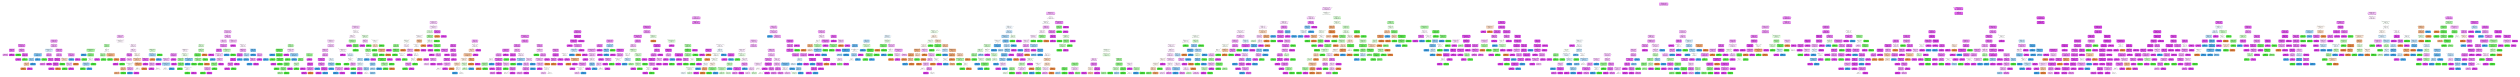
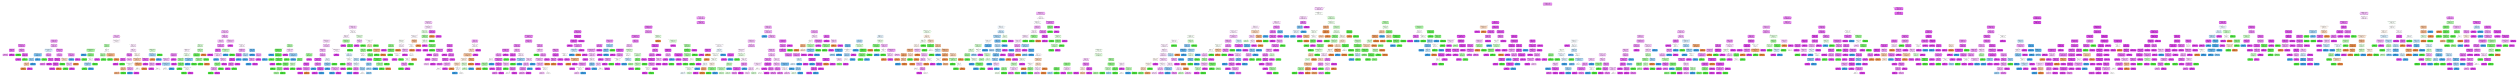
none -> (2154, 50)
